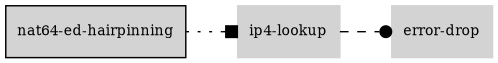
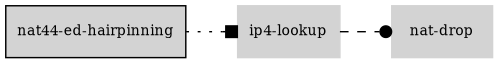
(96, 32) -> (96, 32)
(442, 32) -> (442, 32)
